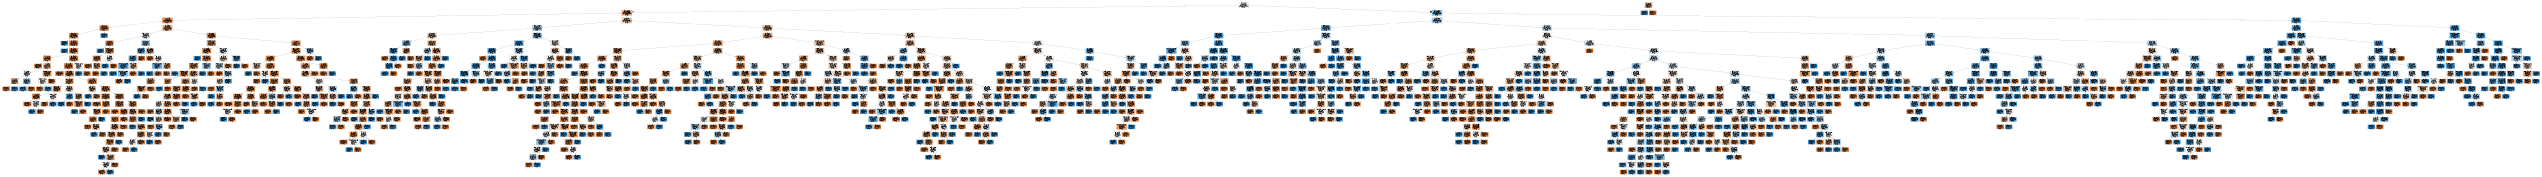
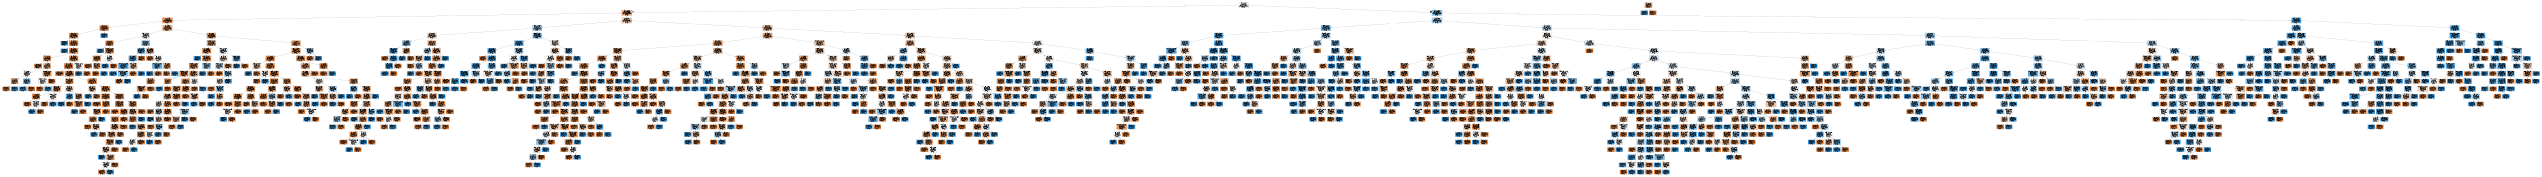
(1114, 104) -> (1114, 104)
